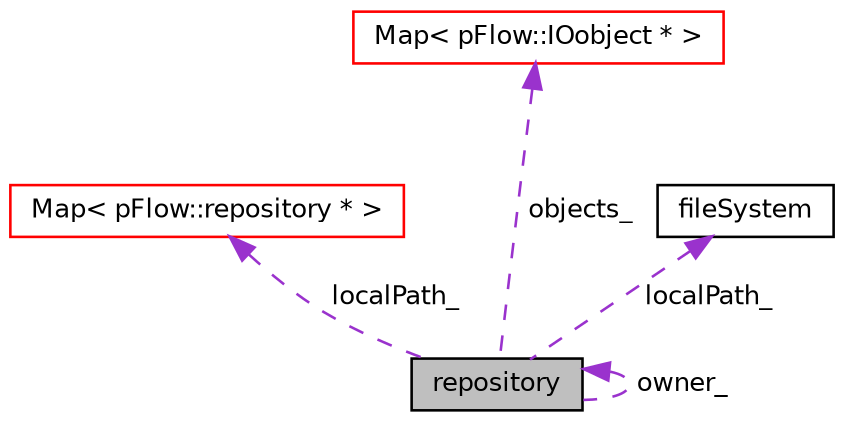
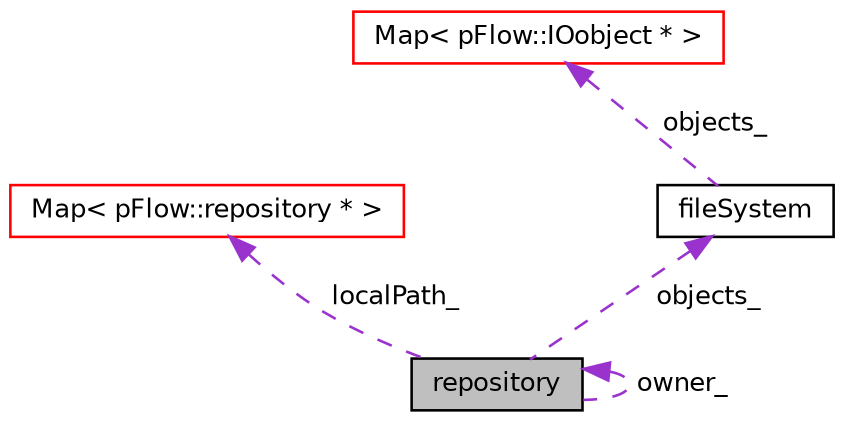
(516, 224) -> (653, 133)
(705, 298) -> (705, 298)
